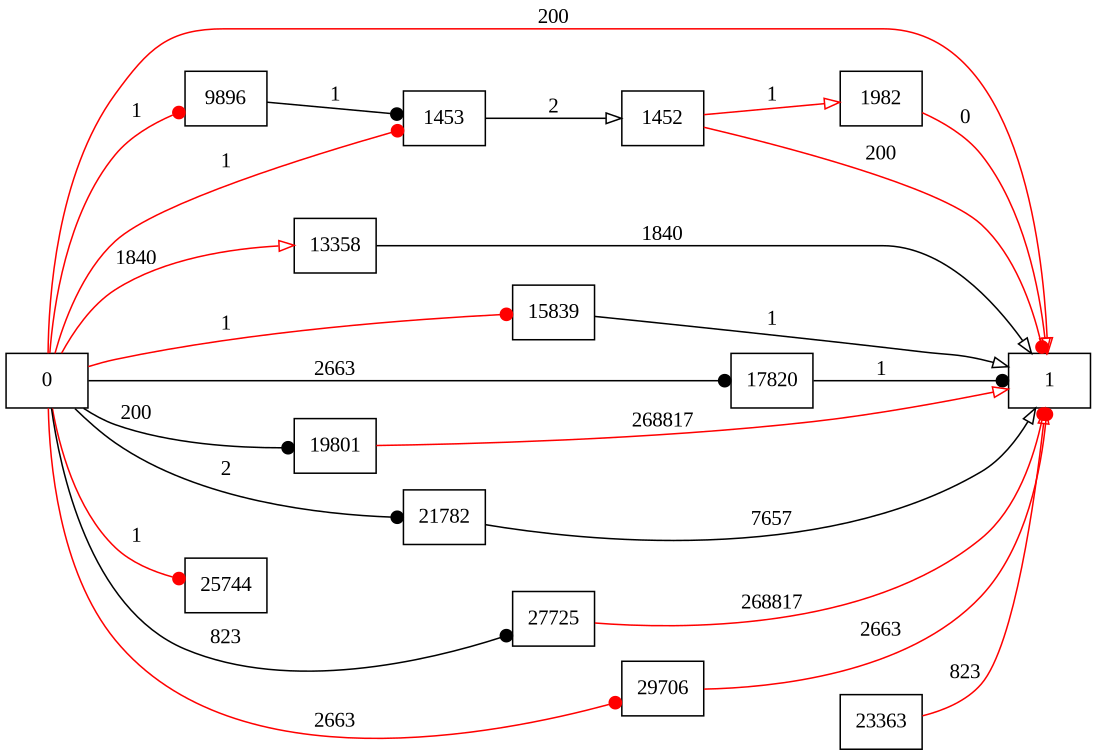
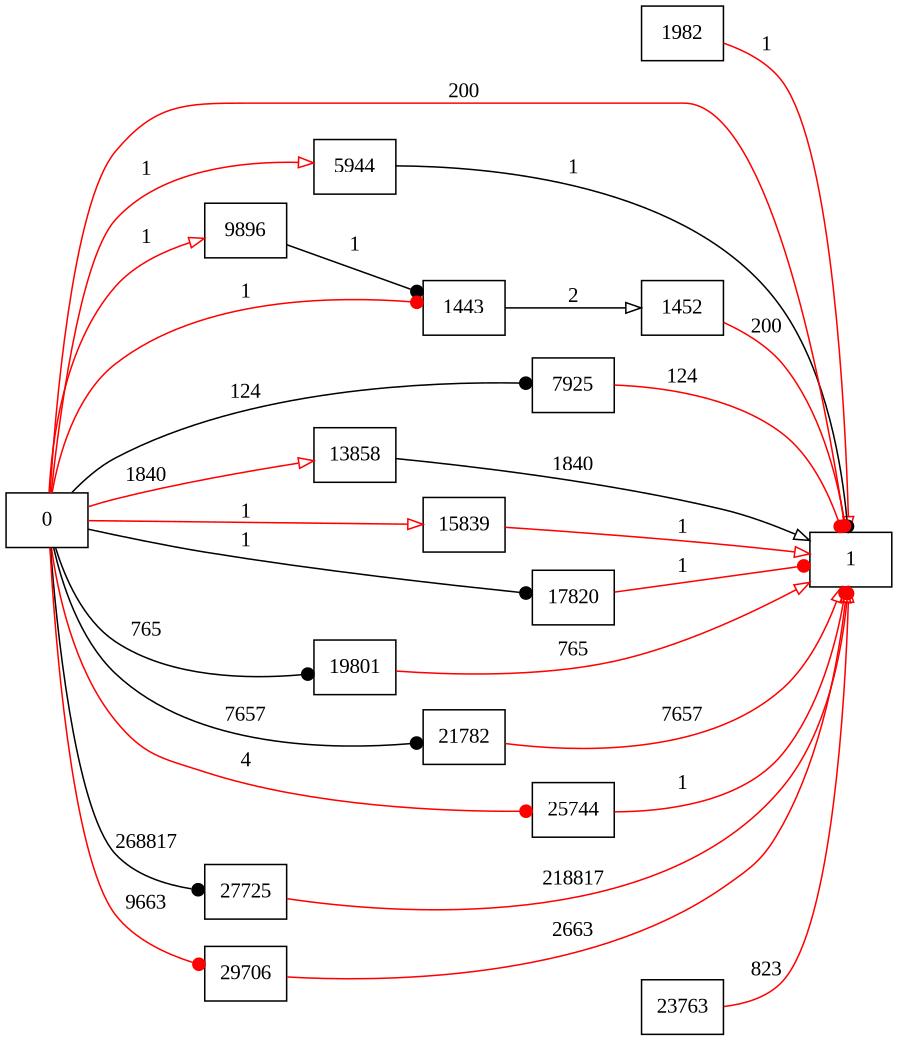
(542, 29) -> (448, 103)
(764, 109) -> none
(444, 118) -> (464, 308)
(965, 118) -> (767, 45)
none -> (355, 167)
(80, 216) -> (84, 336)
(335, 246) -> (355, 455)
(293, 332) -> (248, 522)
(794, 337) -> (650, 538)
(335, 369) -> (246, 541)
(905, 381) -> (706, 579)
none -> (573, 385)
(136, 413) -> (146, 630)
(663, 421) -> (573, 650)
(226, 469) -> (246, 715)
(773, 535) -> (701, 732)
(136, 536) -> (246, 761)
(772, 603) -> (573, 879)
(938, 630) -> (665, 920)
(226, 638) -> (146, 843)
(335, 721) -> (146, 903)
(881, 722) -> (682, 1007)
none -> (777, 759)
